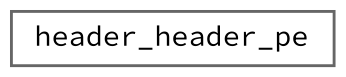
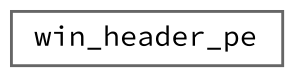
(173, 39) -> (147, 39)
